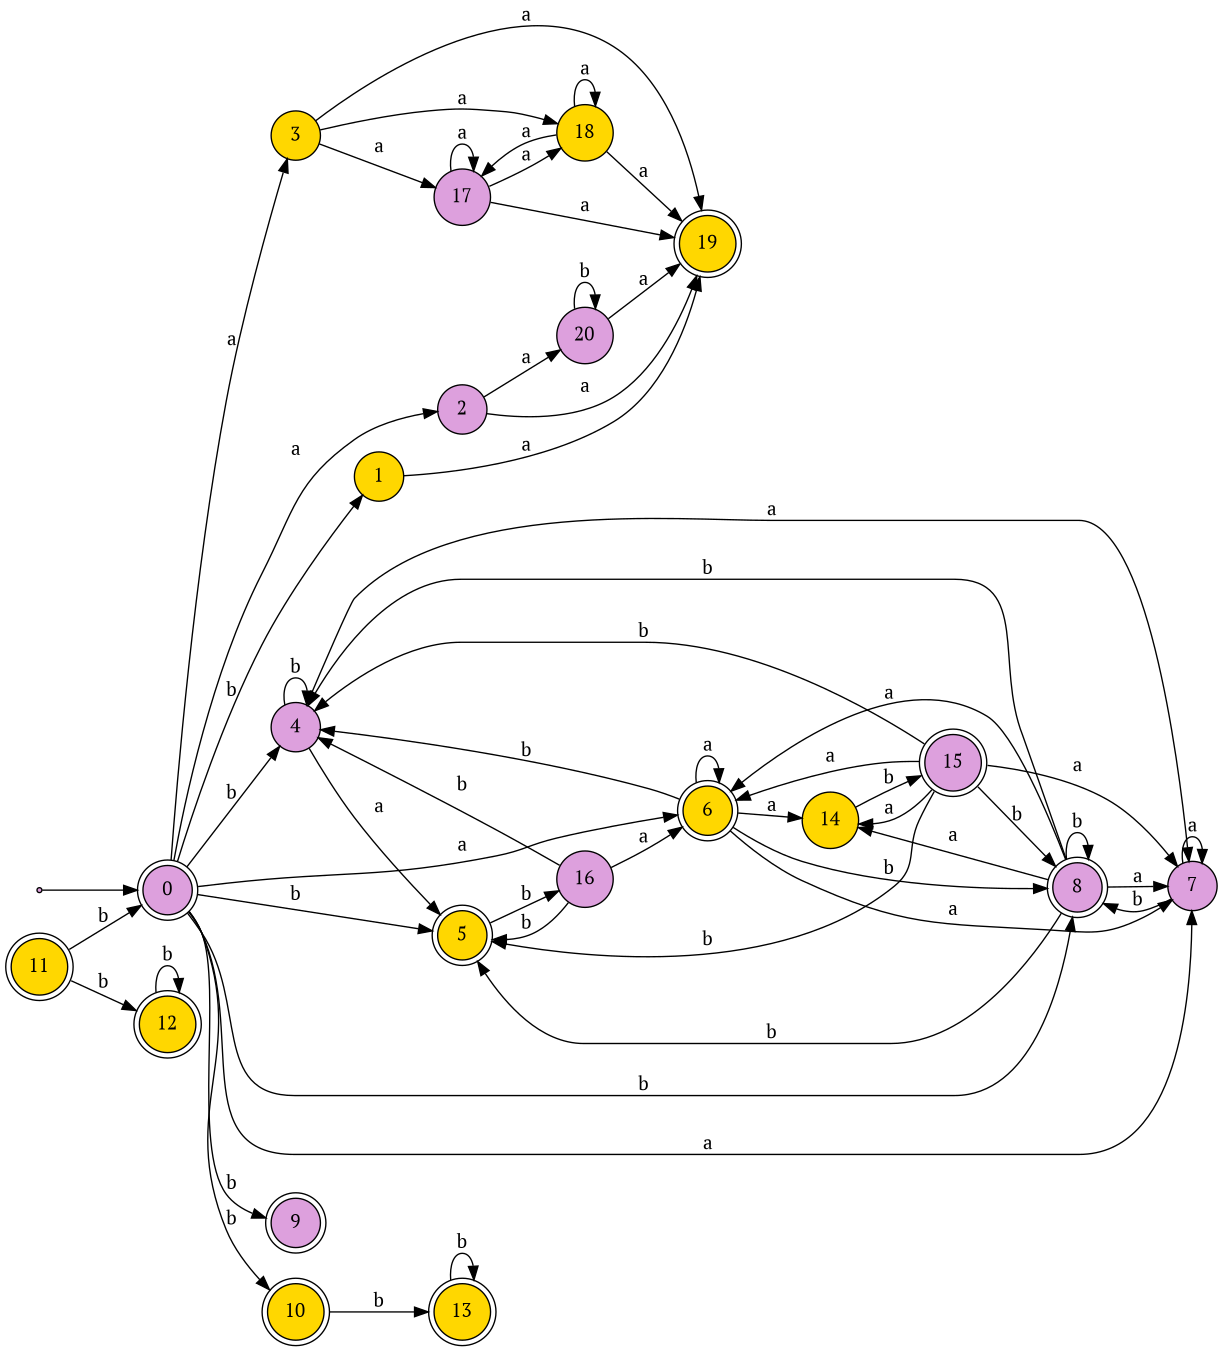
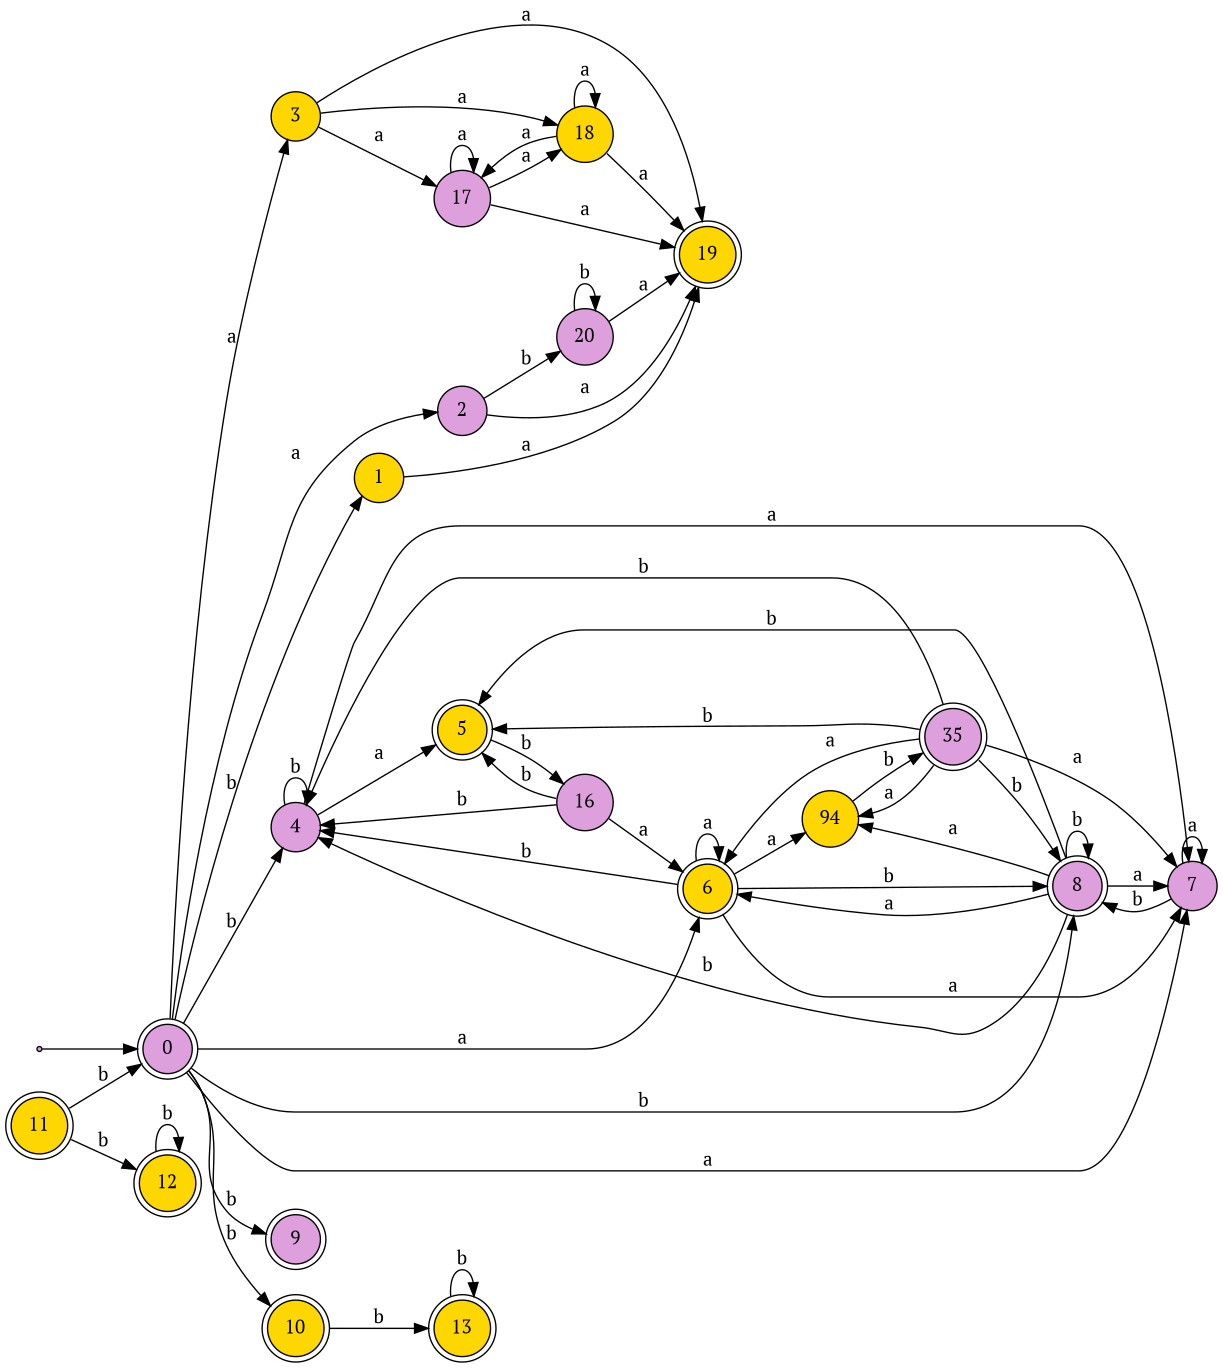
(526, 358) -> (526, 359)
(953, 763) -> (953, 737)
(830, 820) -> (830, 819)
(308, 912) -> none
